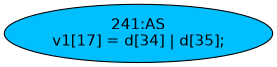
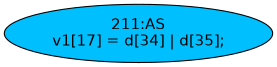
(138, 33) -> (138, 33)
